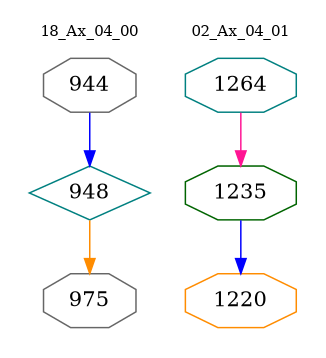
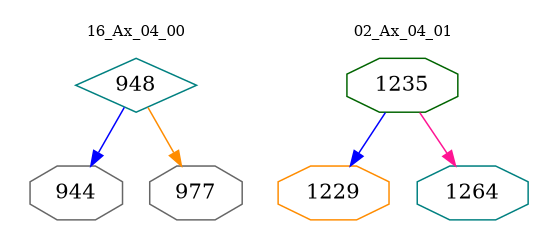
(90, 32) -> (136, 32)
(90, 132) -> (111, 130)
(241, 132) -> (433, 133)
(90, 301) -> (196, 193)
(241, 301) -> (334, 193)
